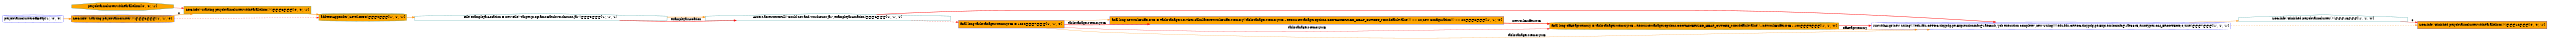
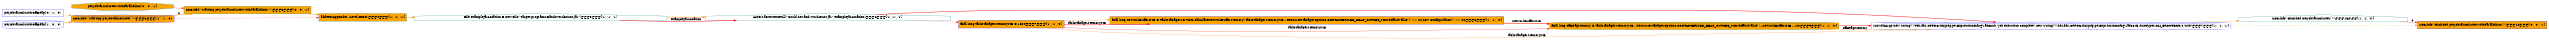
none -> (33, 13)
(363, 17) -> (363, 17)
